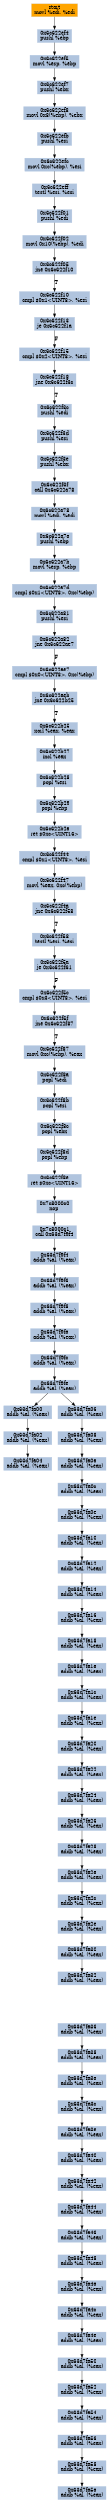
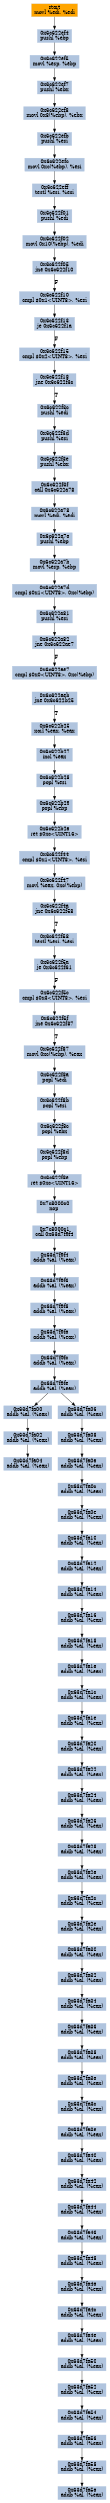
(56, 283) -> (56, 283)
(55, 684) -> none
none -> (82, 2004)
